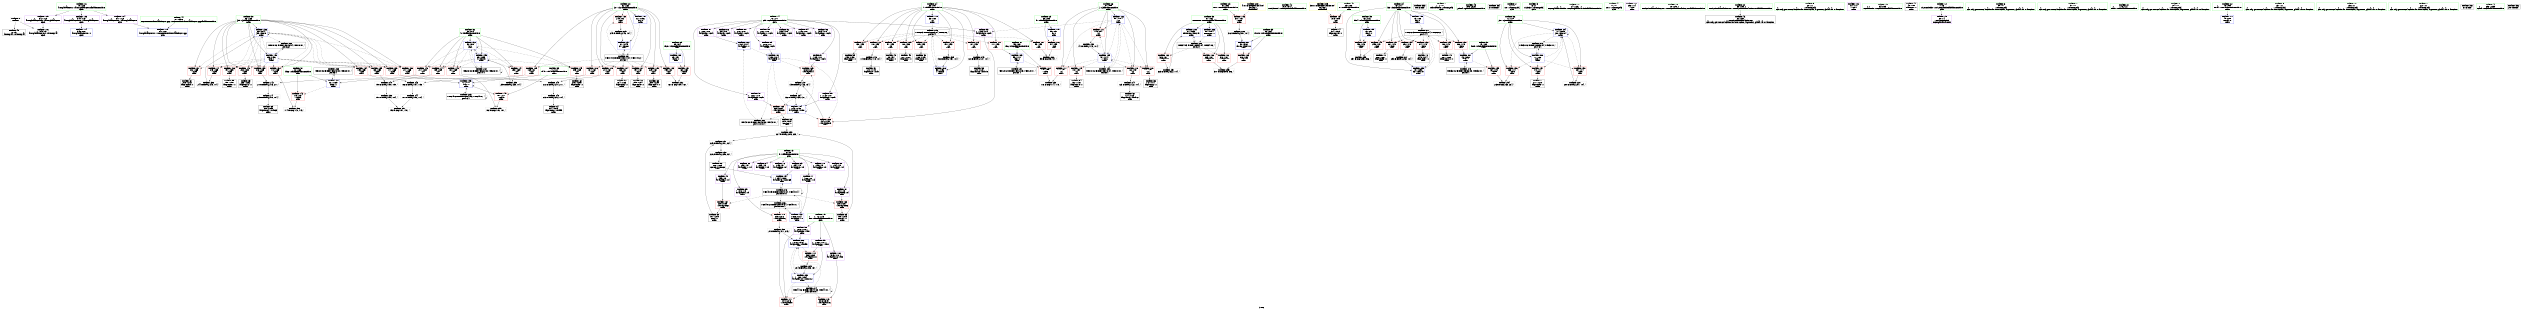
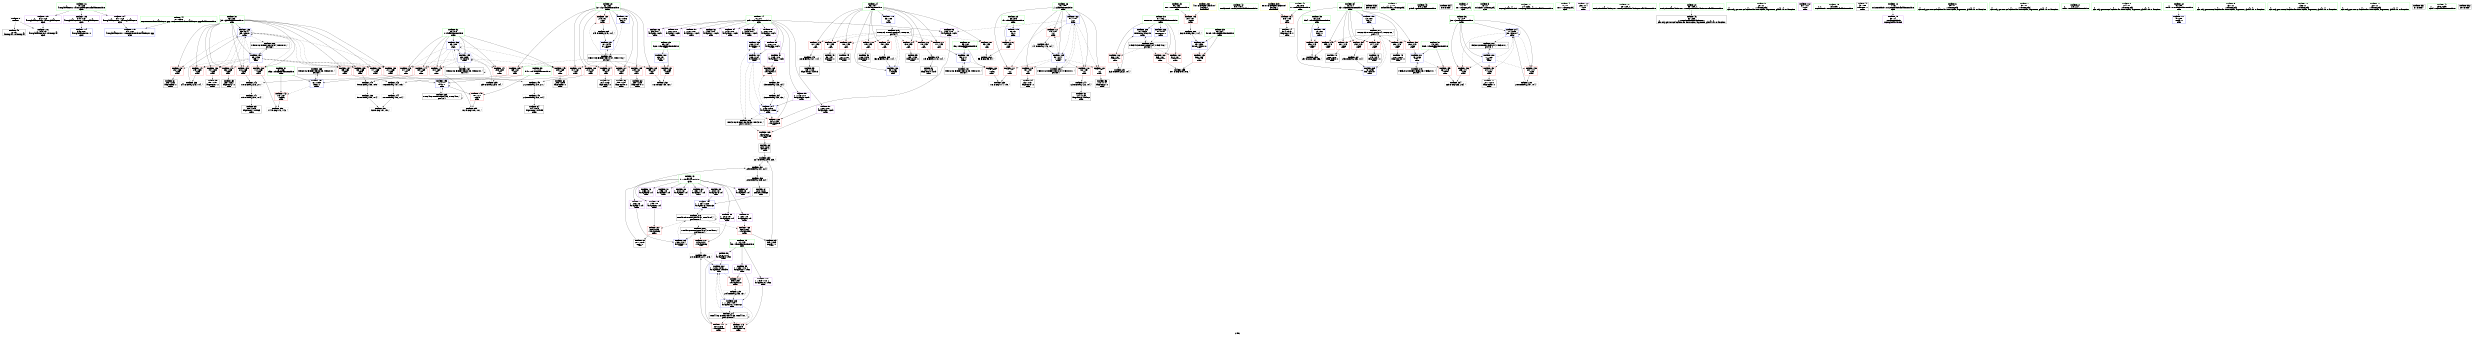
(789, 102) -> (754, 128)
